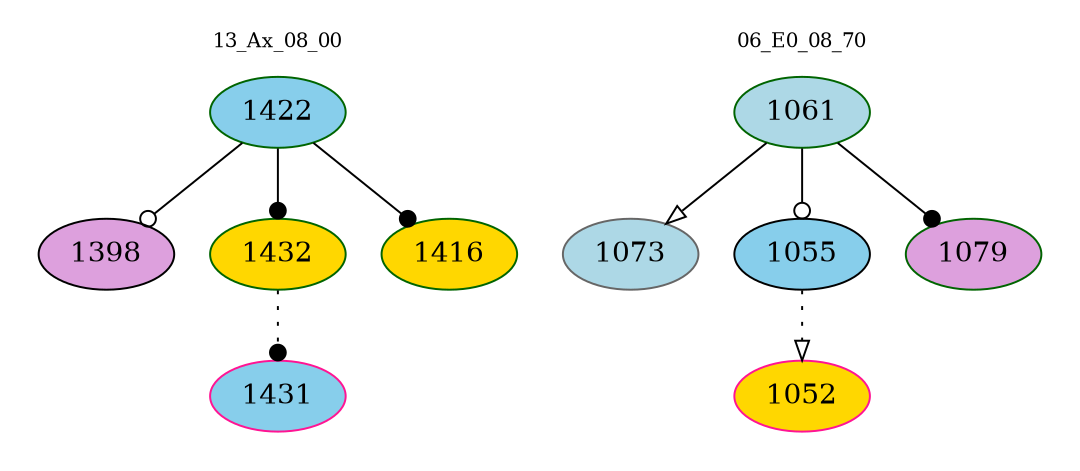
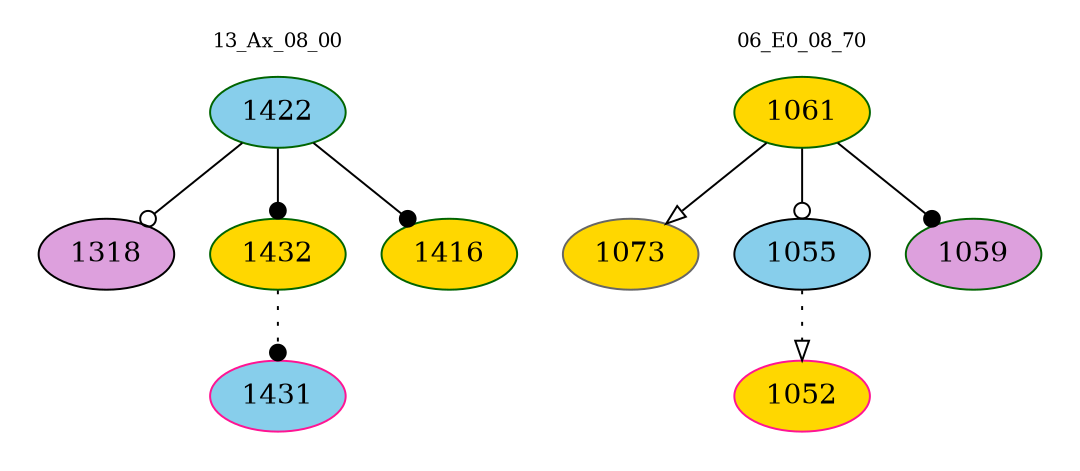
(802, 112) -> (802, 112)
(106, 254) -> (106, 254)
(631, 254) -> (631, 254)
(974, 254) -> (974, 254)
